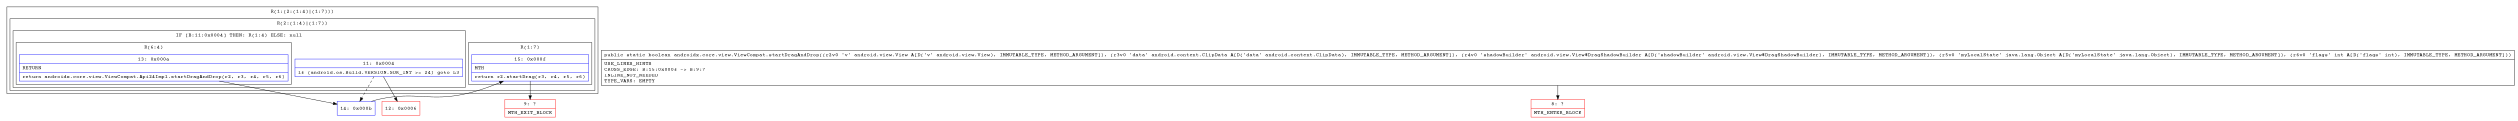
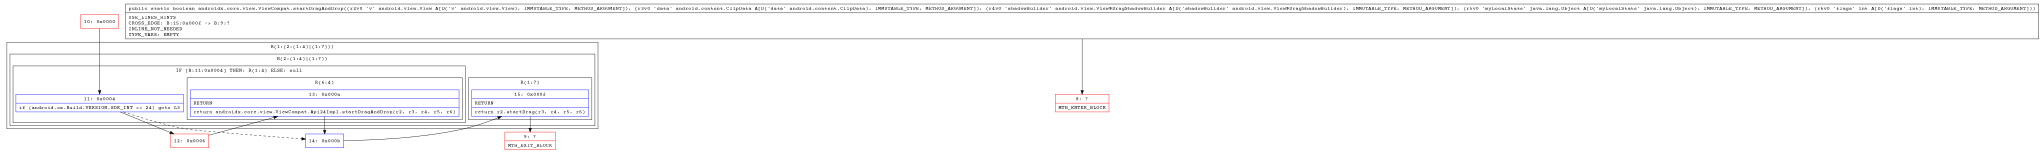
none -> (100, 21)
(480, 68) -> (484, 103)
none -> (241, 126)
